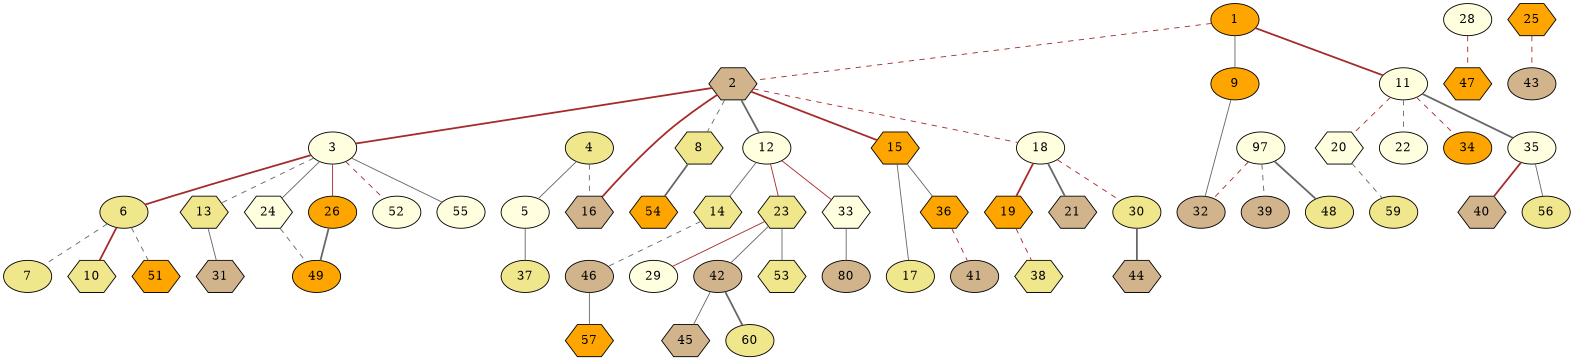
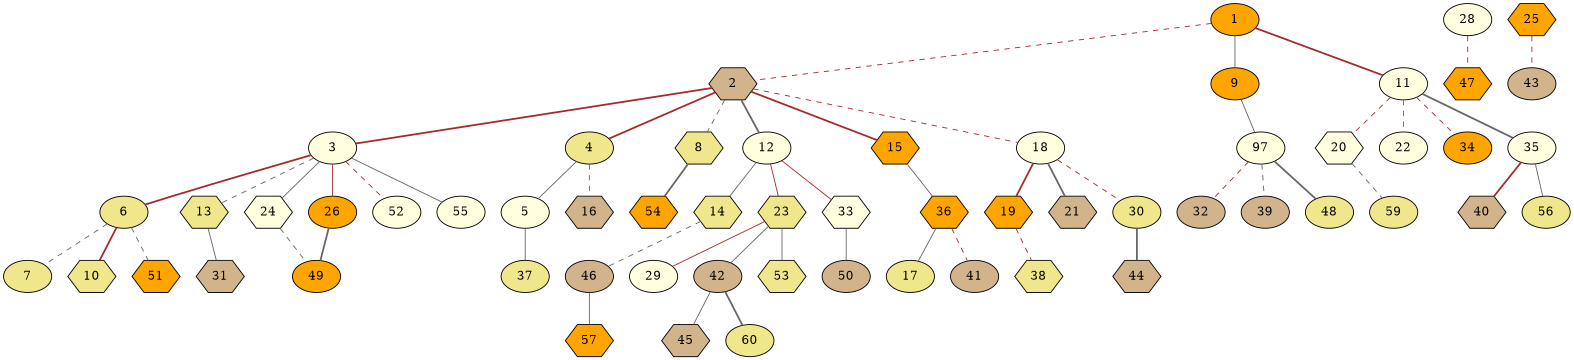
(656, 142) -> (662, 116)
(1218, 148) -> (1248, 116)
(903, 212) -> (927, 245)
(846, 276) -> (846, 276)
